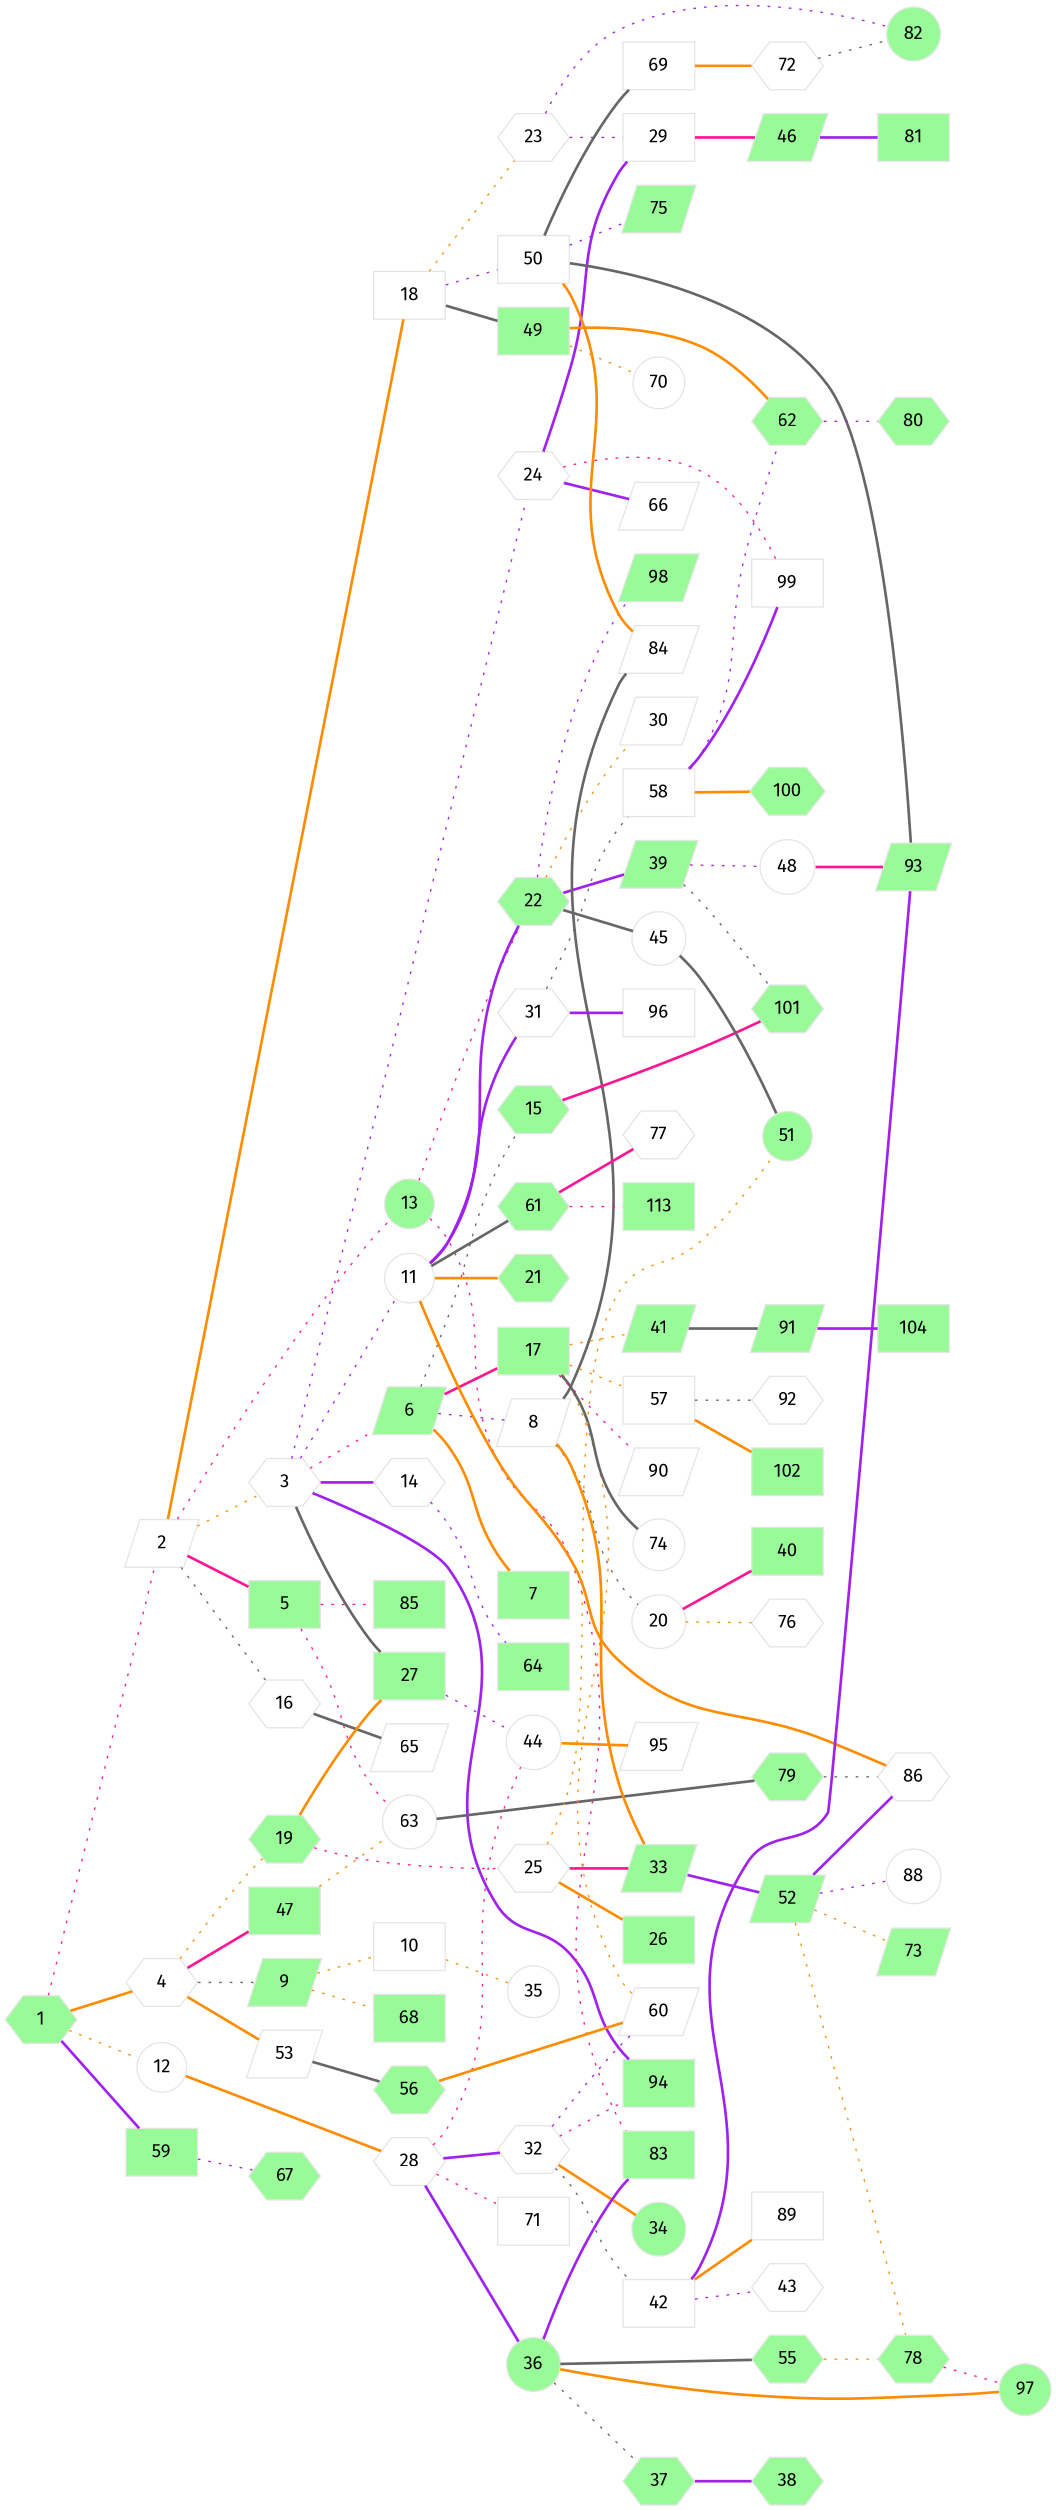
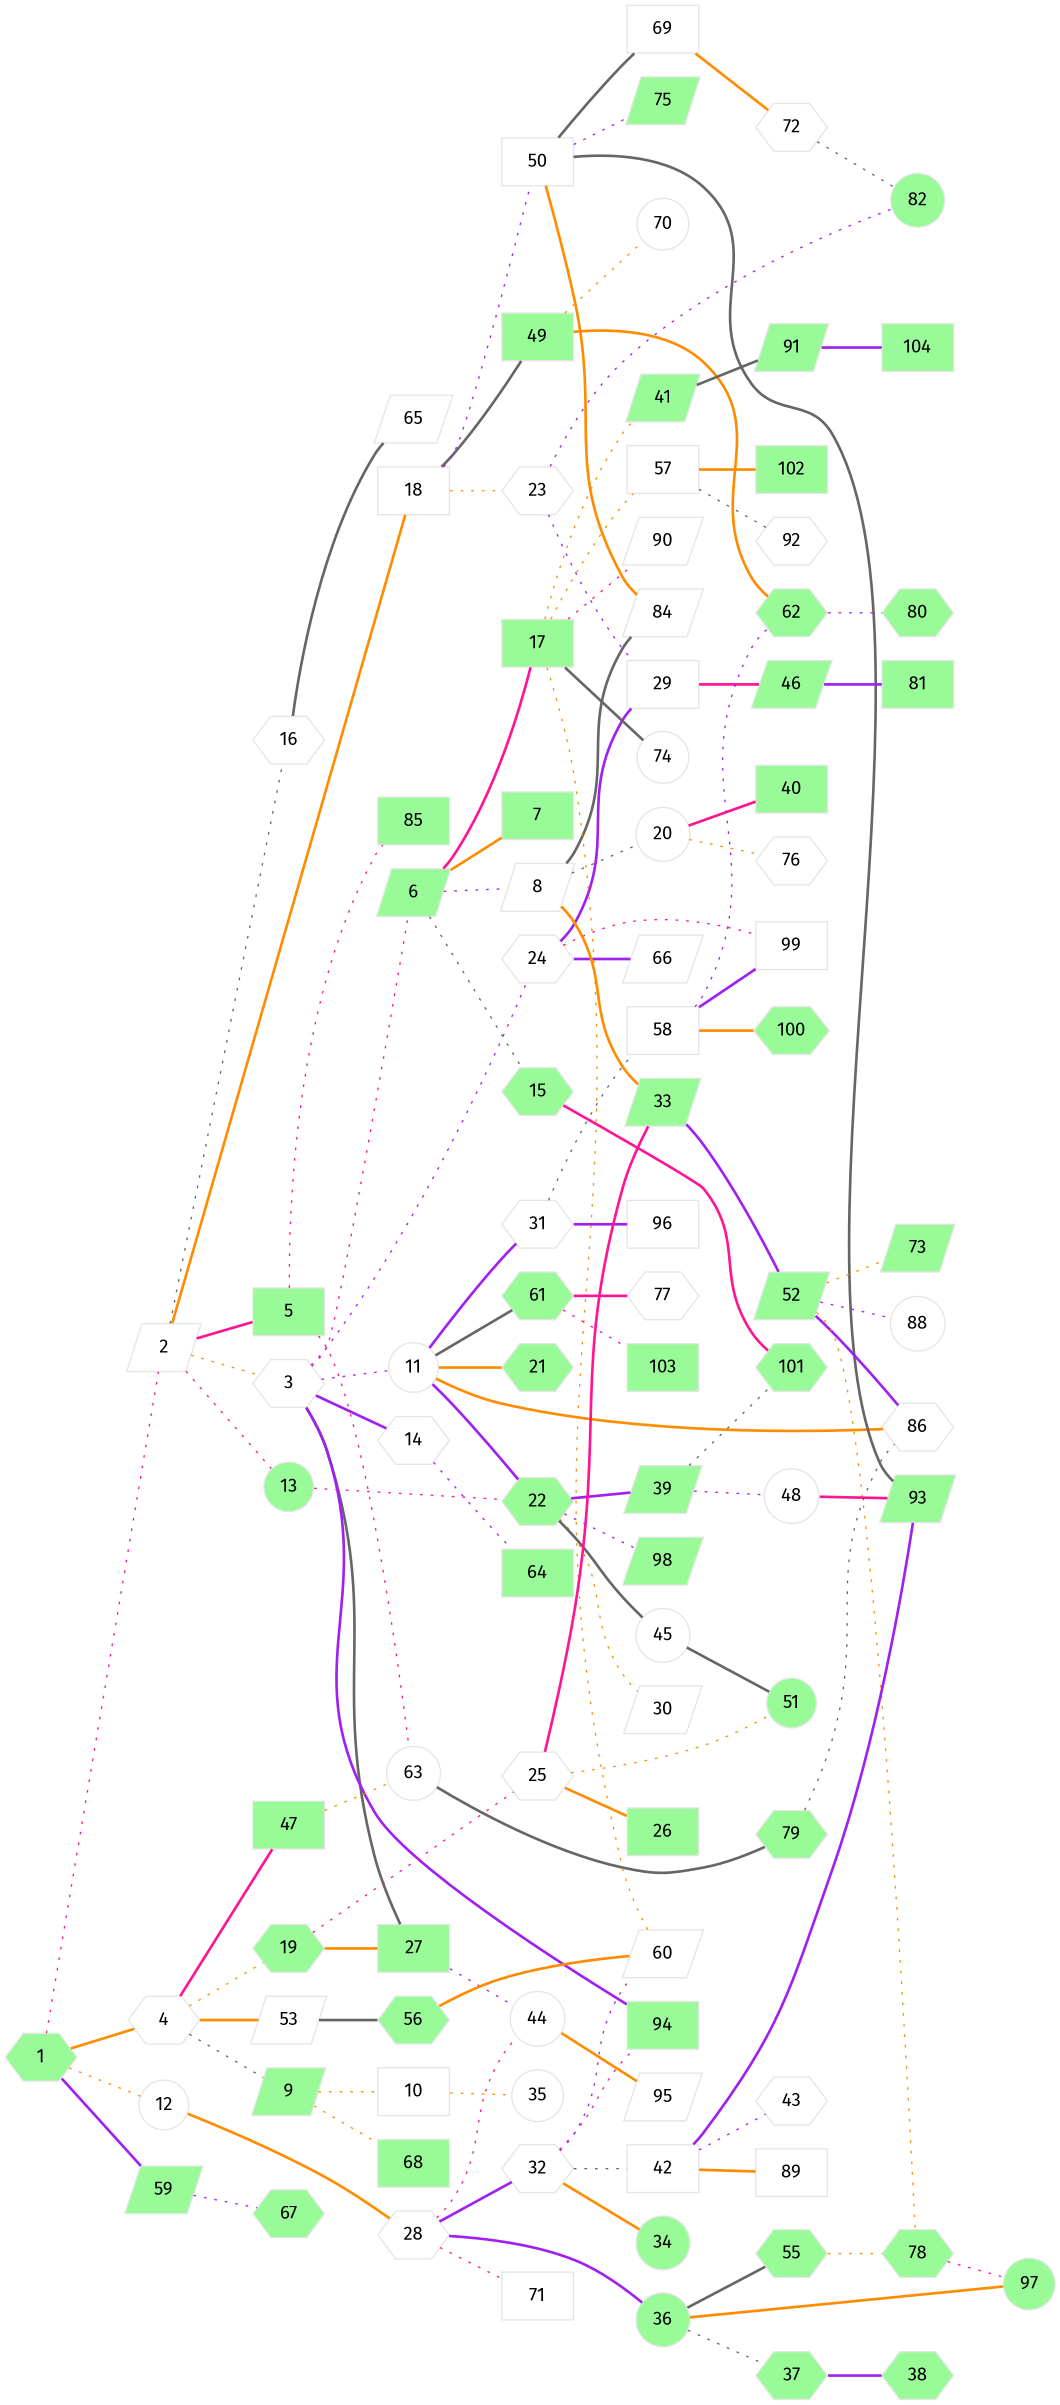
(659, 1206) -> (663, 1368)
(162, 2152) -> (164, 2190)
(659, 2155) -> none
